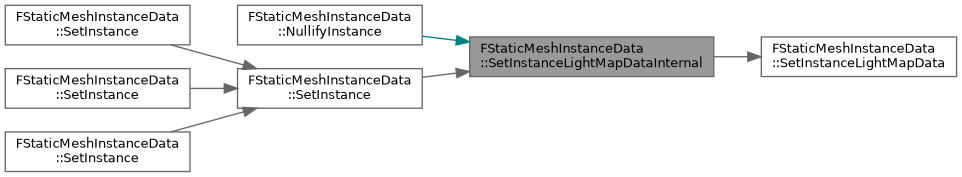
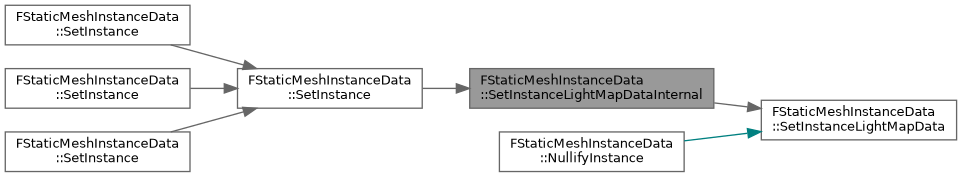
(439, 38) -> (716, 137)
